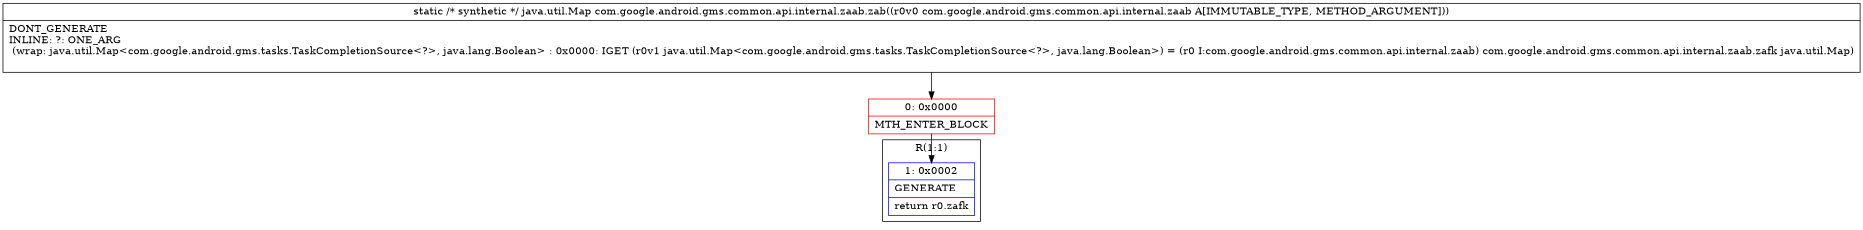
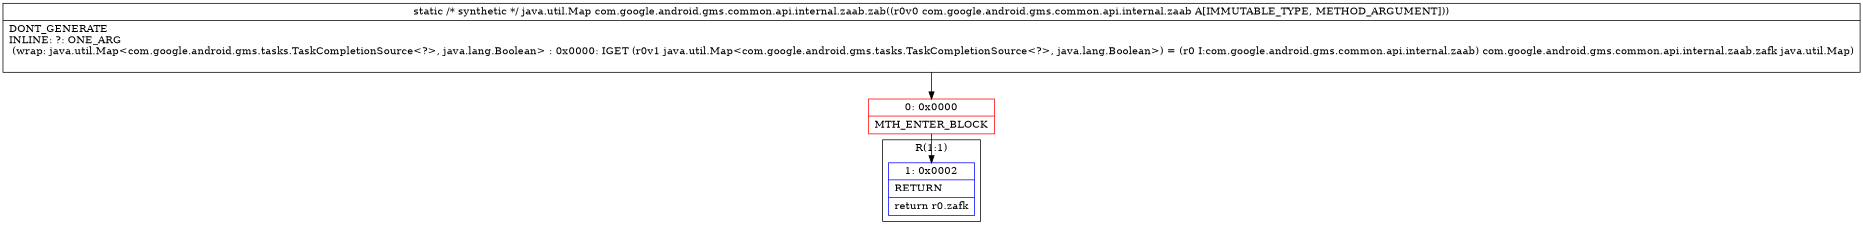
(926, 188) -> (919, 188)
